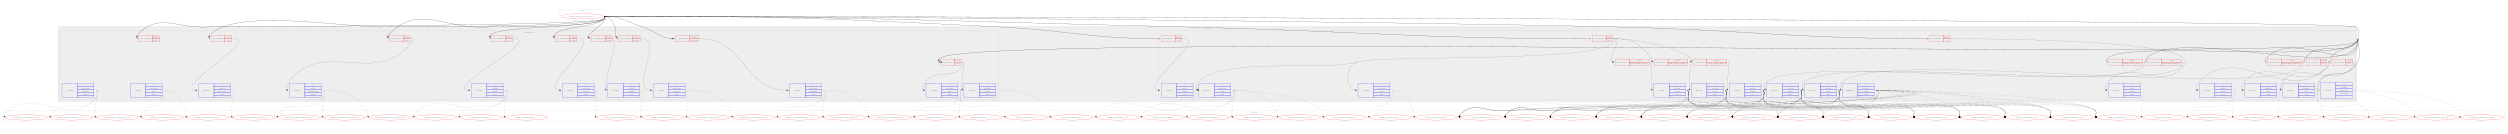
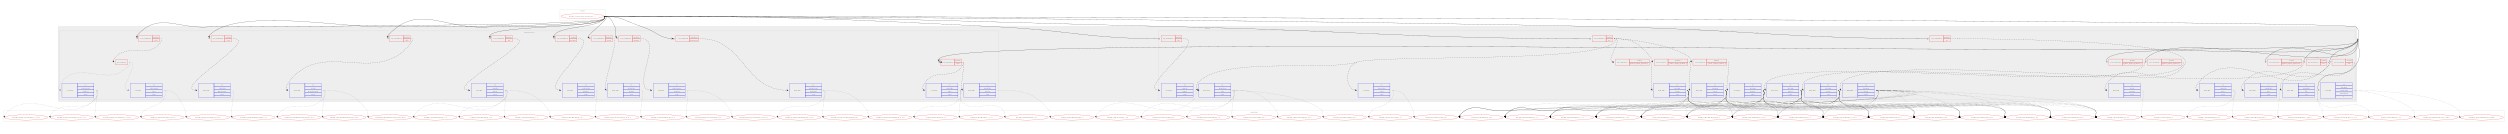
none -> (122, 62)
none -> (572, 117)
